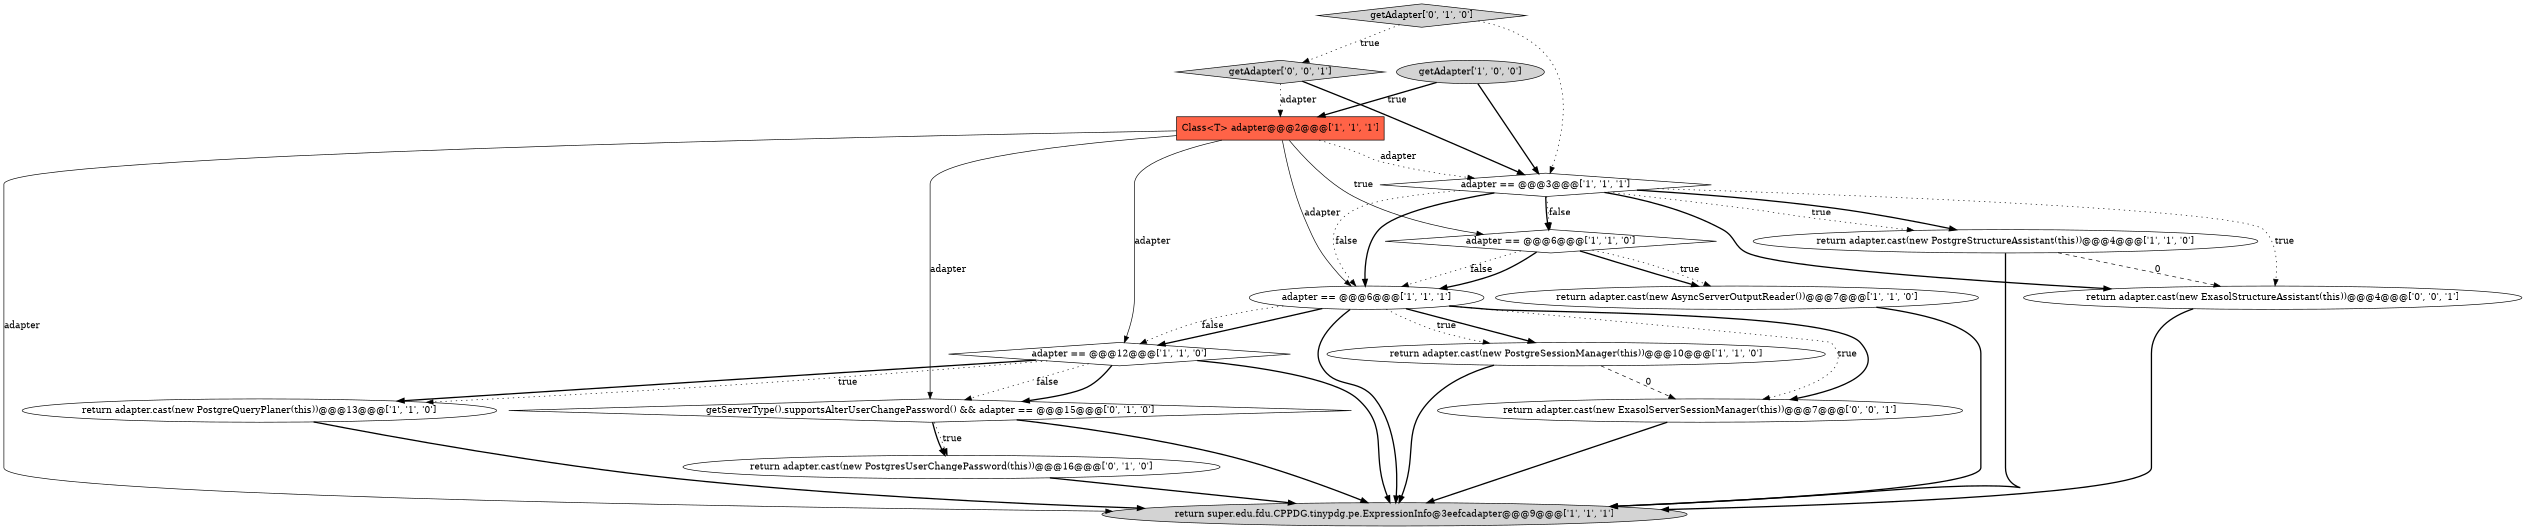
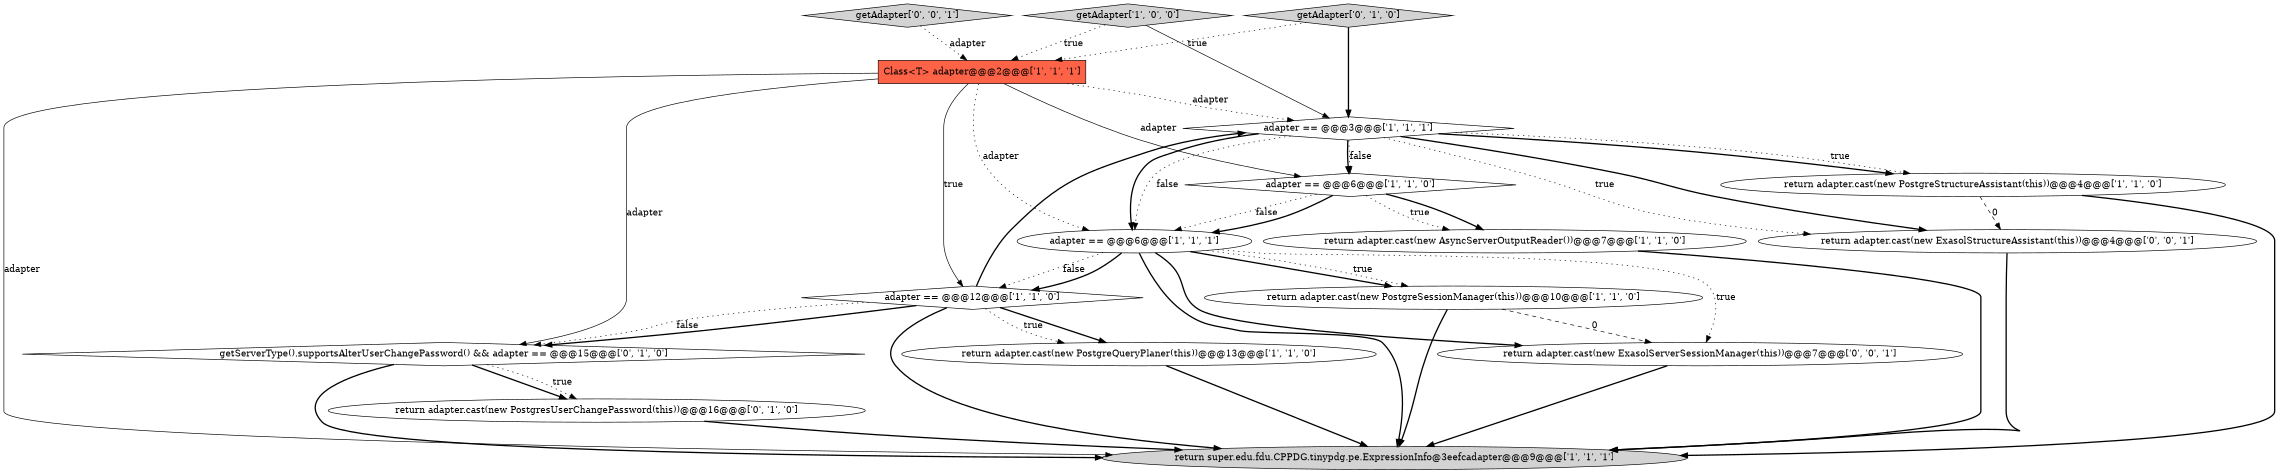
(1354, 43) -> (1190, 40)
(1470, 72) -> (1128, 16)
(1557, 72) -> (1348, 69)
(1381, 99) -> (1061, 41)
(1411, 125) -> (1085, 175)
(1506, 126) -> (1234, 70)
(1364, 185) -> (1158, 128)
(1304, 216) -> (996, 178)
(1153, 241) -> (954, 185)
